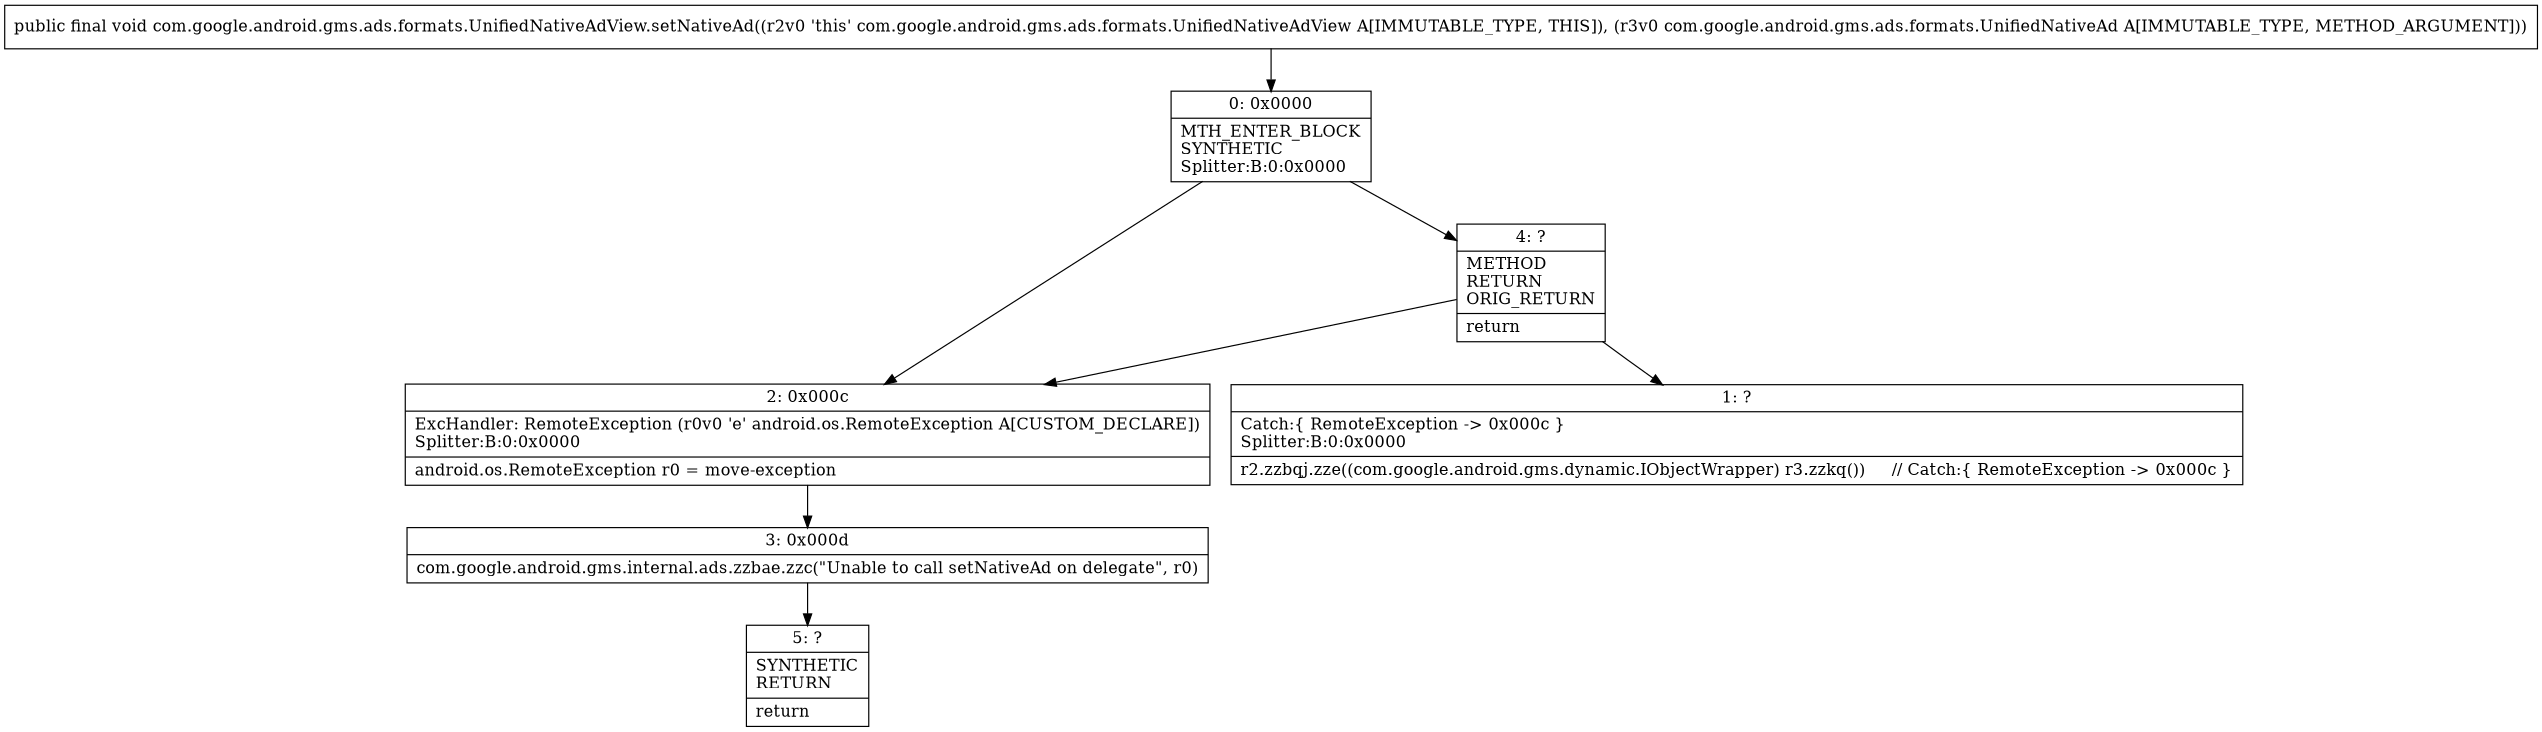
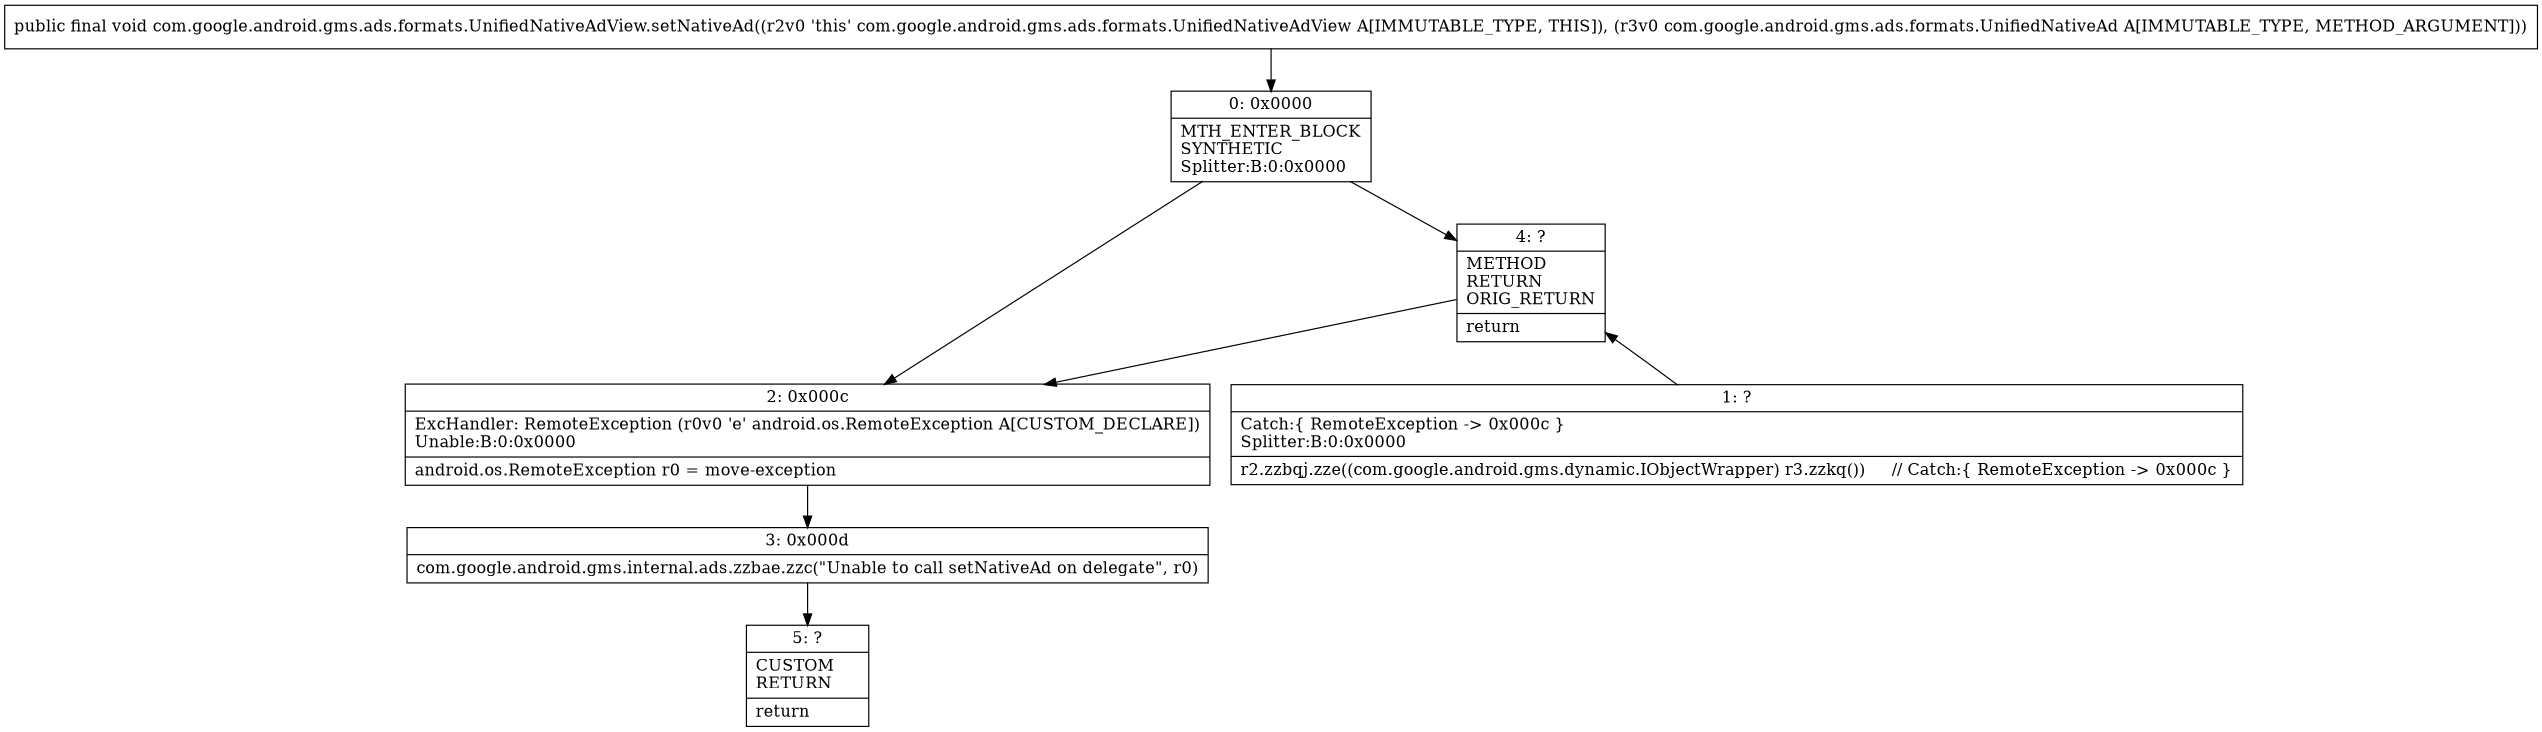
(1628, 360) -> (1647, 362)
(498, 442) -> (496, 442)
(808, 666) -> (795, 666)
